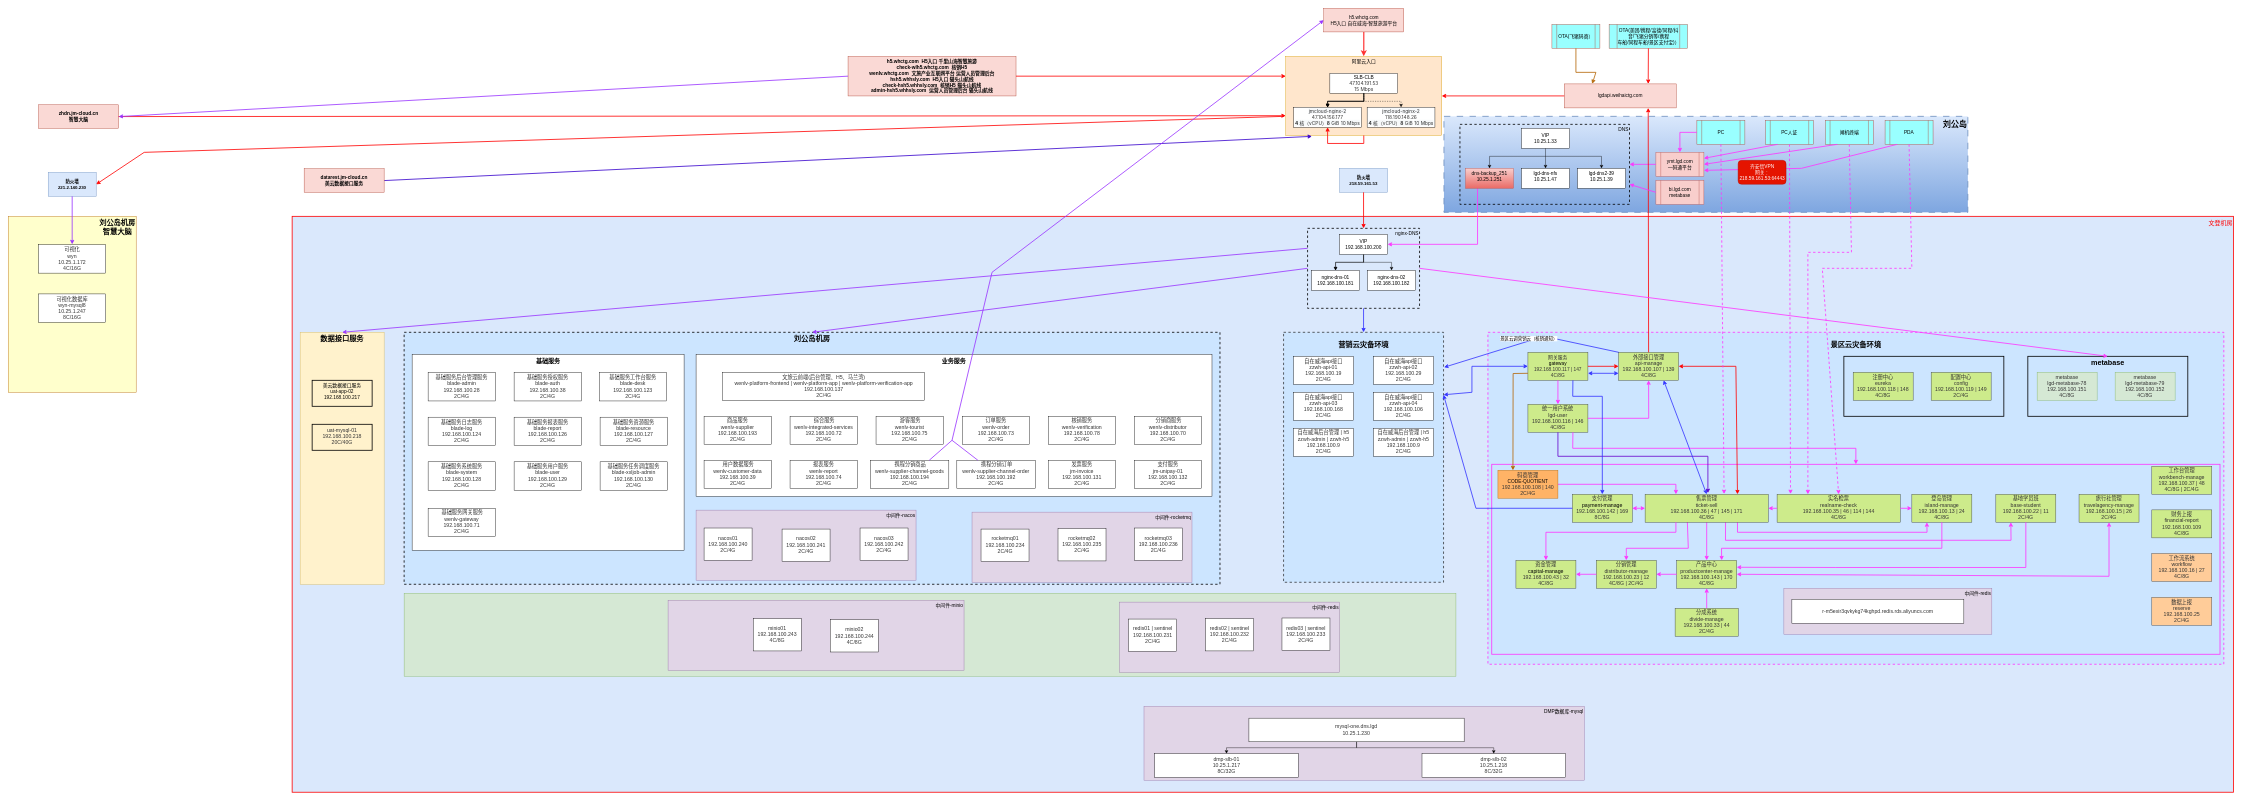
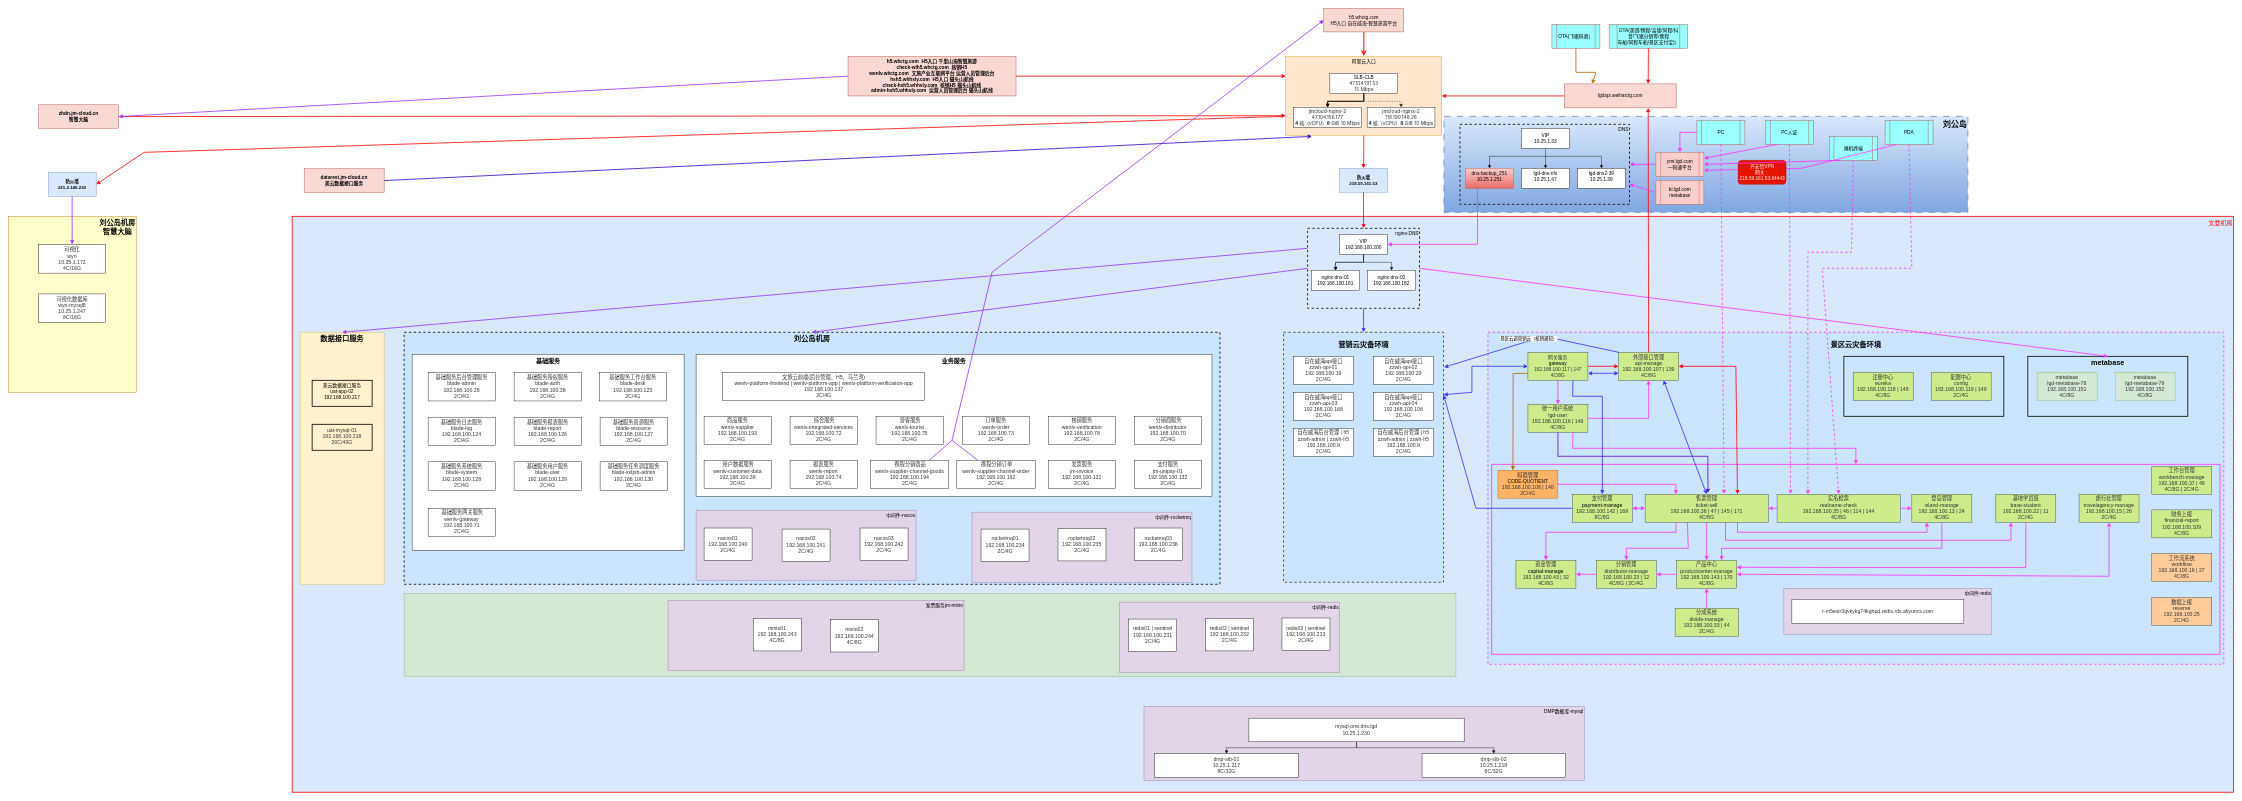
(1850, 132) -> (1854, 148)
(1341, 143) -> (1364, 153)
(949, 606) -> (944, 606)
